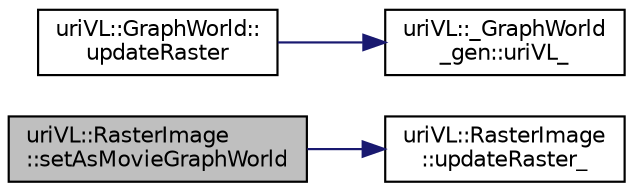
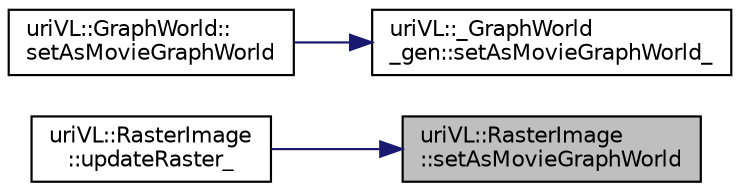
(158, 42) -> (151, 42)
(505, 42) -> (552, 42)
(335, 149) -> (325, 149)
